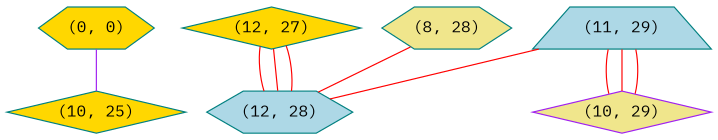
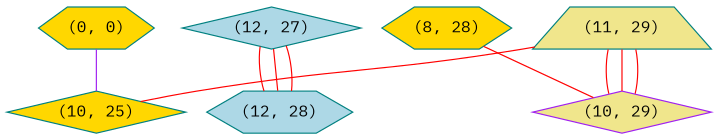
(272, 28) -> (272, 28)
(447, 28) -> (447, 28)
(622, 28) -> (622, 28)
(364, 70) -> (538, 72)
(434, 74) -> (338, 72)
